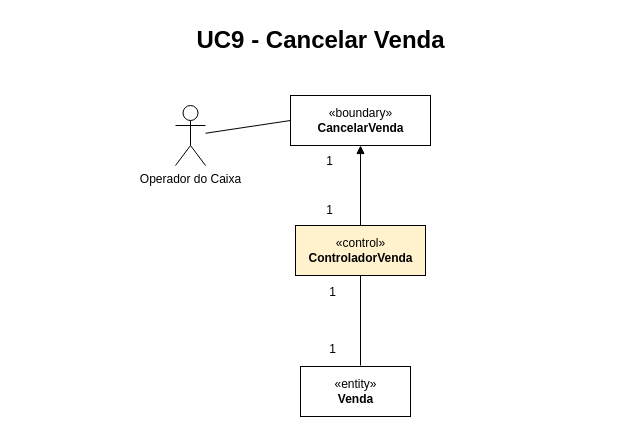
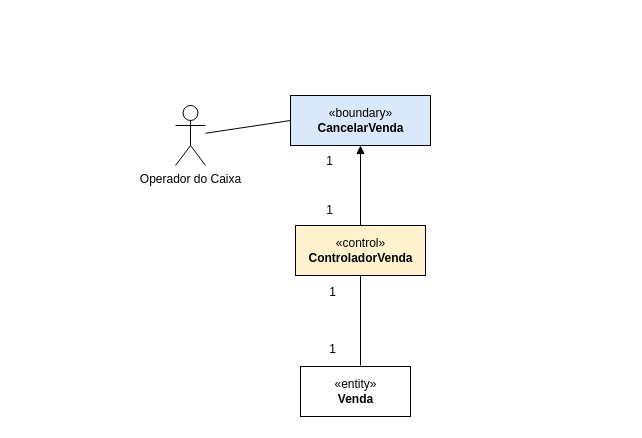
(321, 41) -> none
(361, 121) -> (361, 121)
